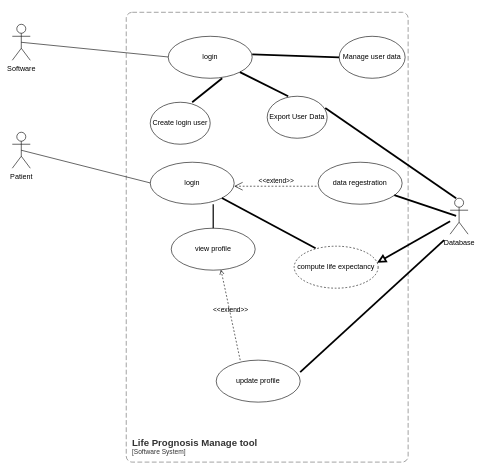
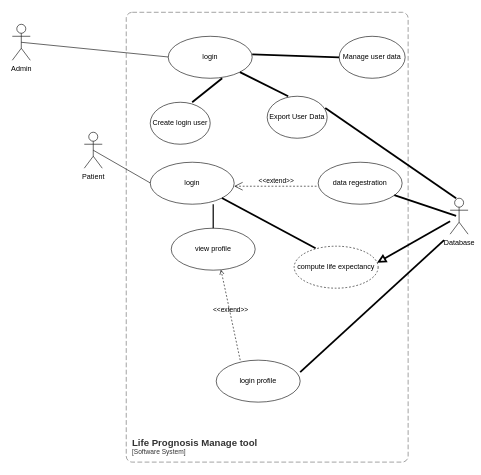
(22, 69) -> (22, 69)
(21, 150) -> (93, 150)
(258, 381) -> (258, 381)
